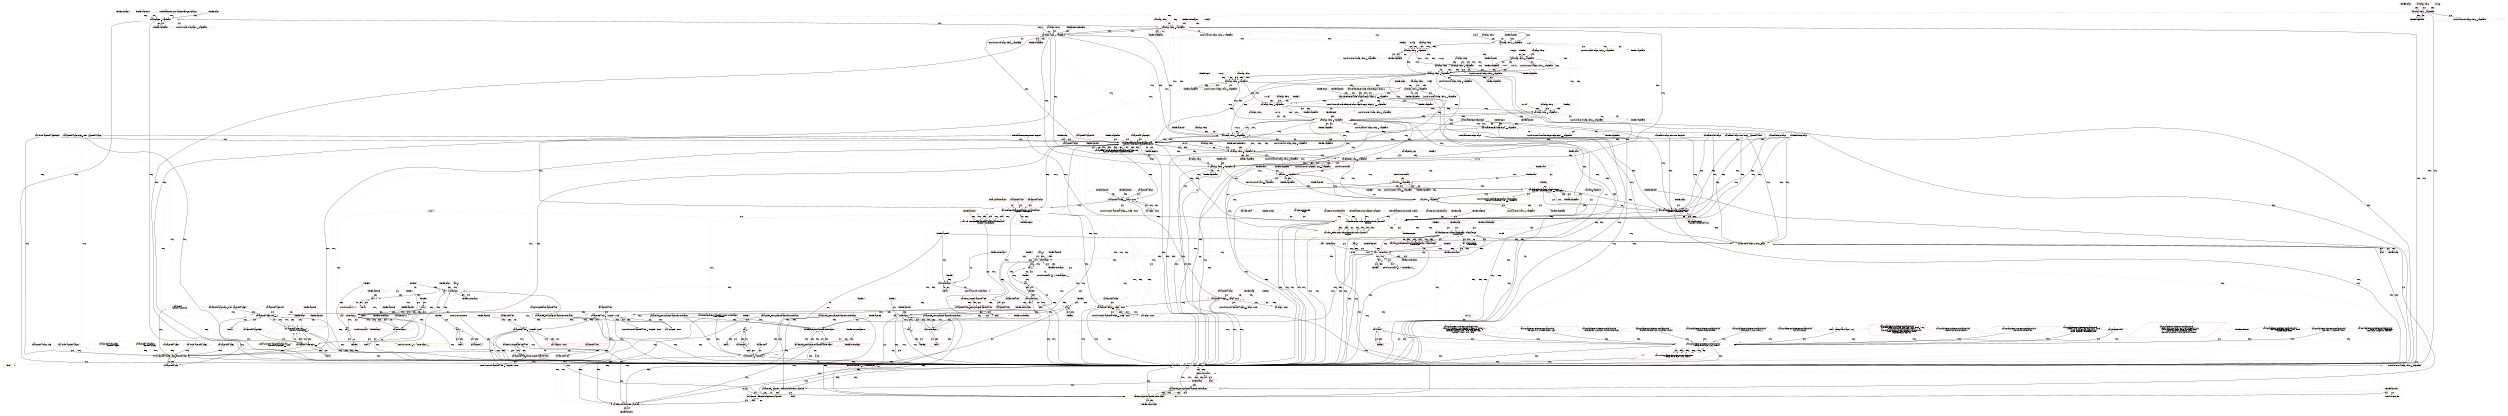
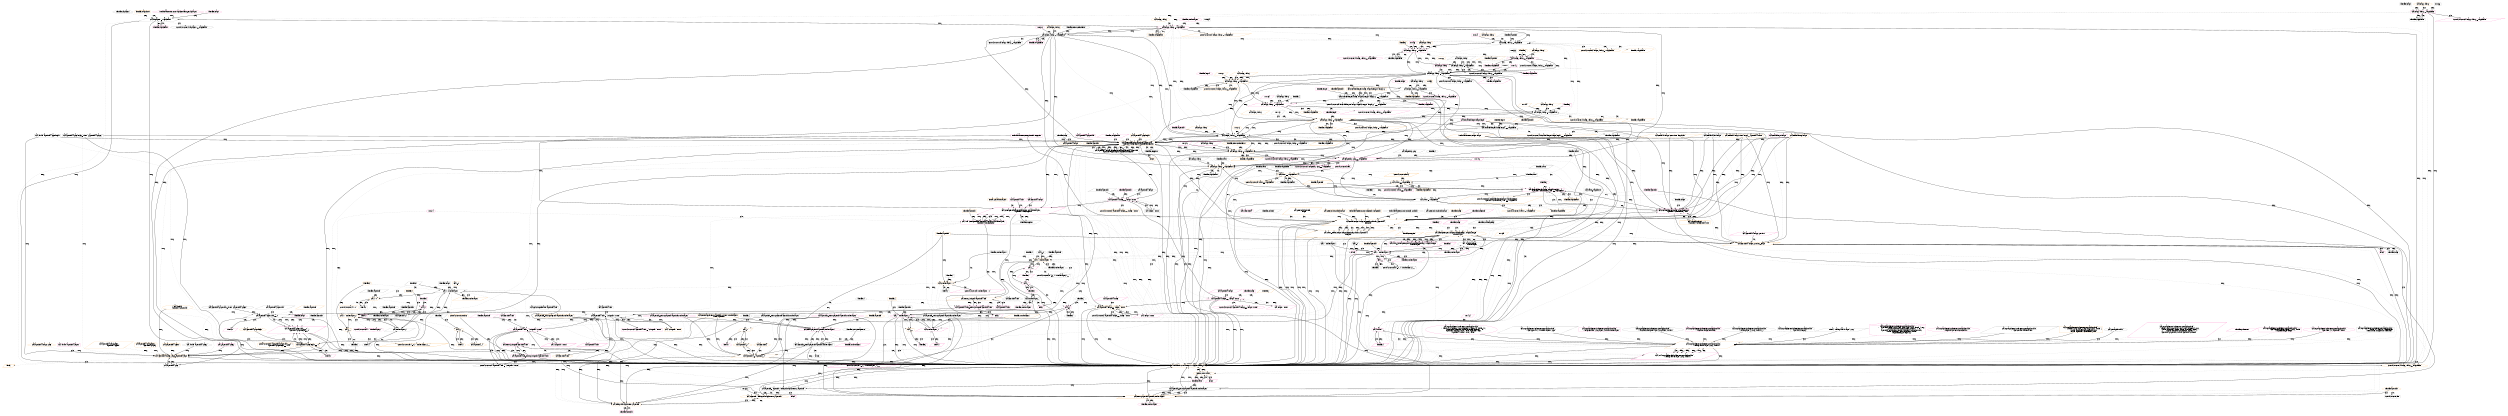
none -> (1754, 234)
